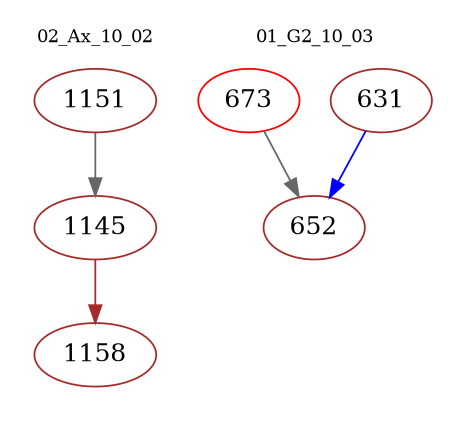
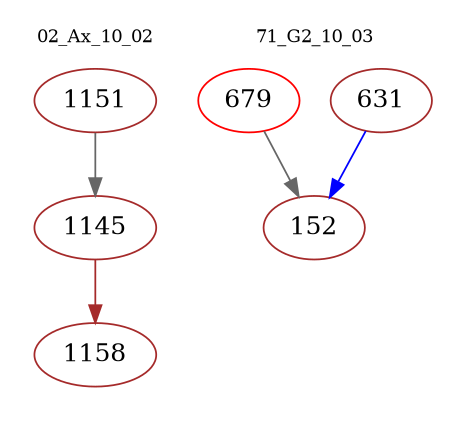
(315, 38) -> (315, 38)
(249, 101) -> (249, 101)
(314, 228) -> (314, 228)
